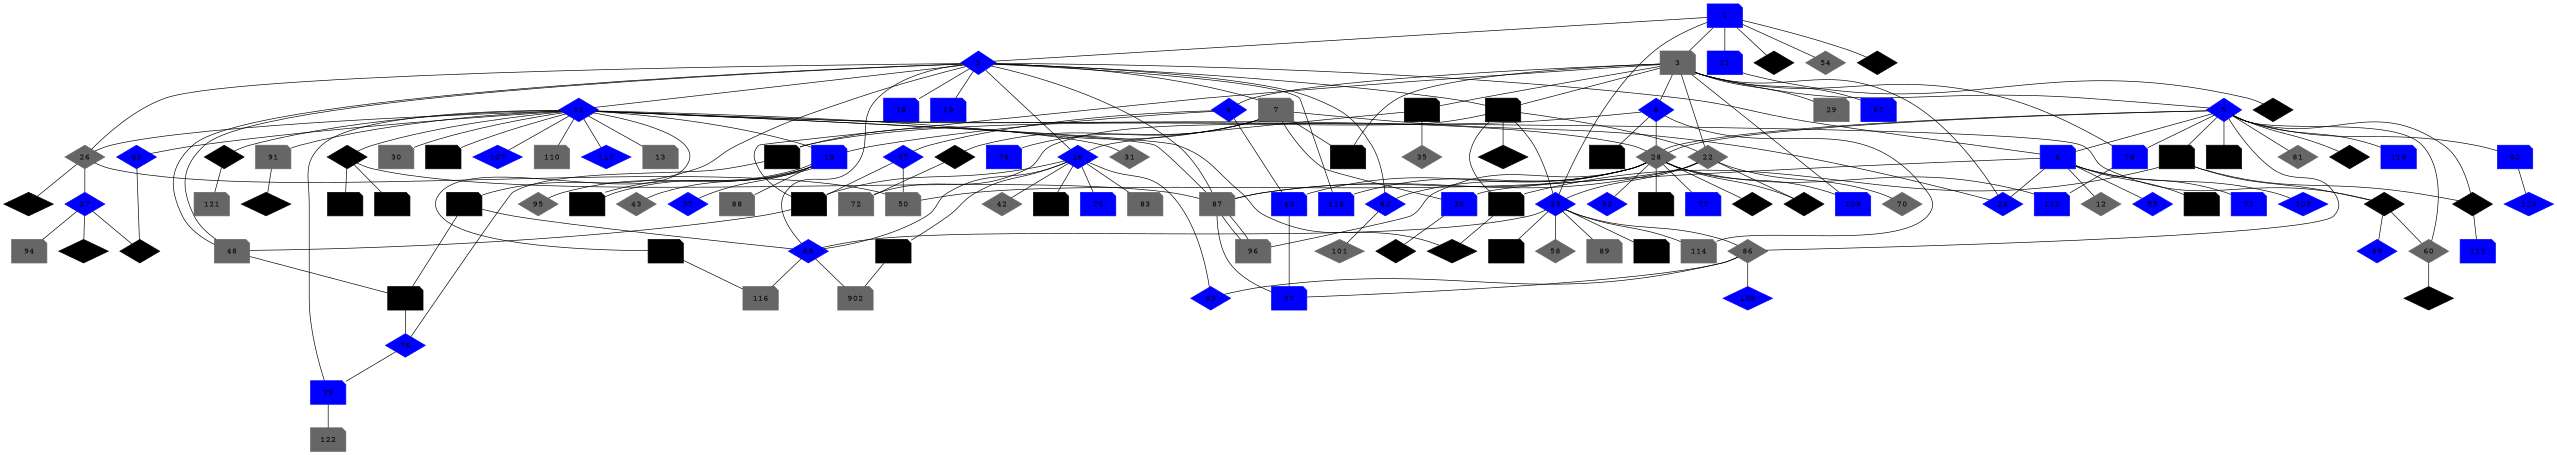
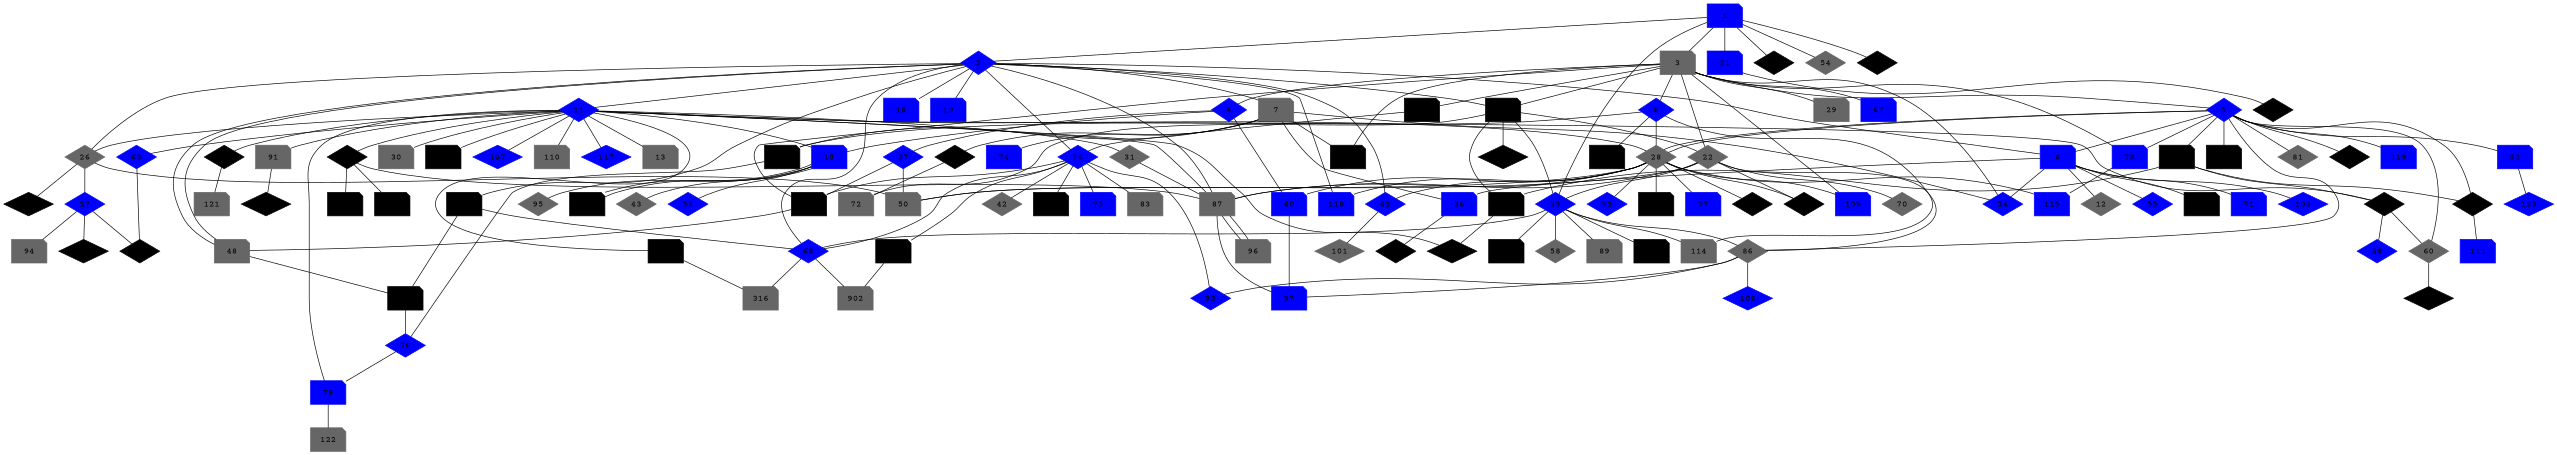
(1422, 157) -> none
none -> (1170, 179)
(1435, 193) -> (1284, 188)
(737, 204) -> none
none -> (1934, 215)
(761, 298) -> (761, 298)
